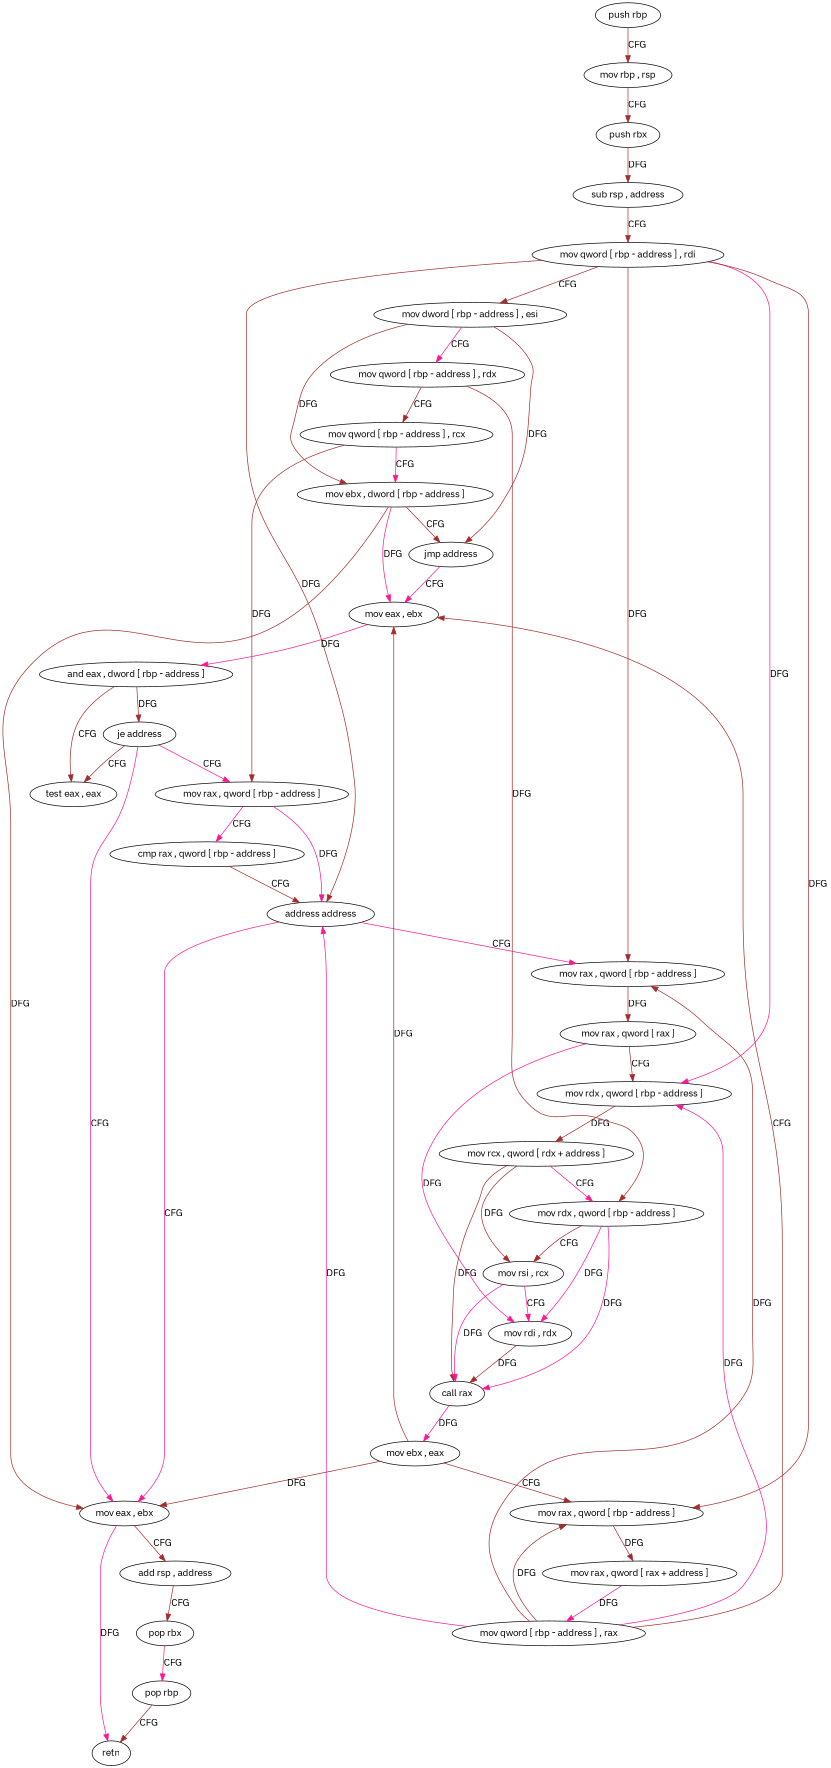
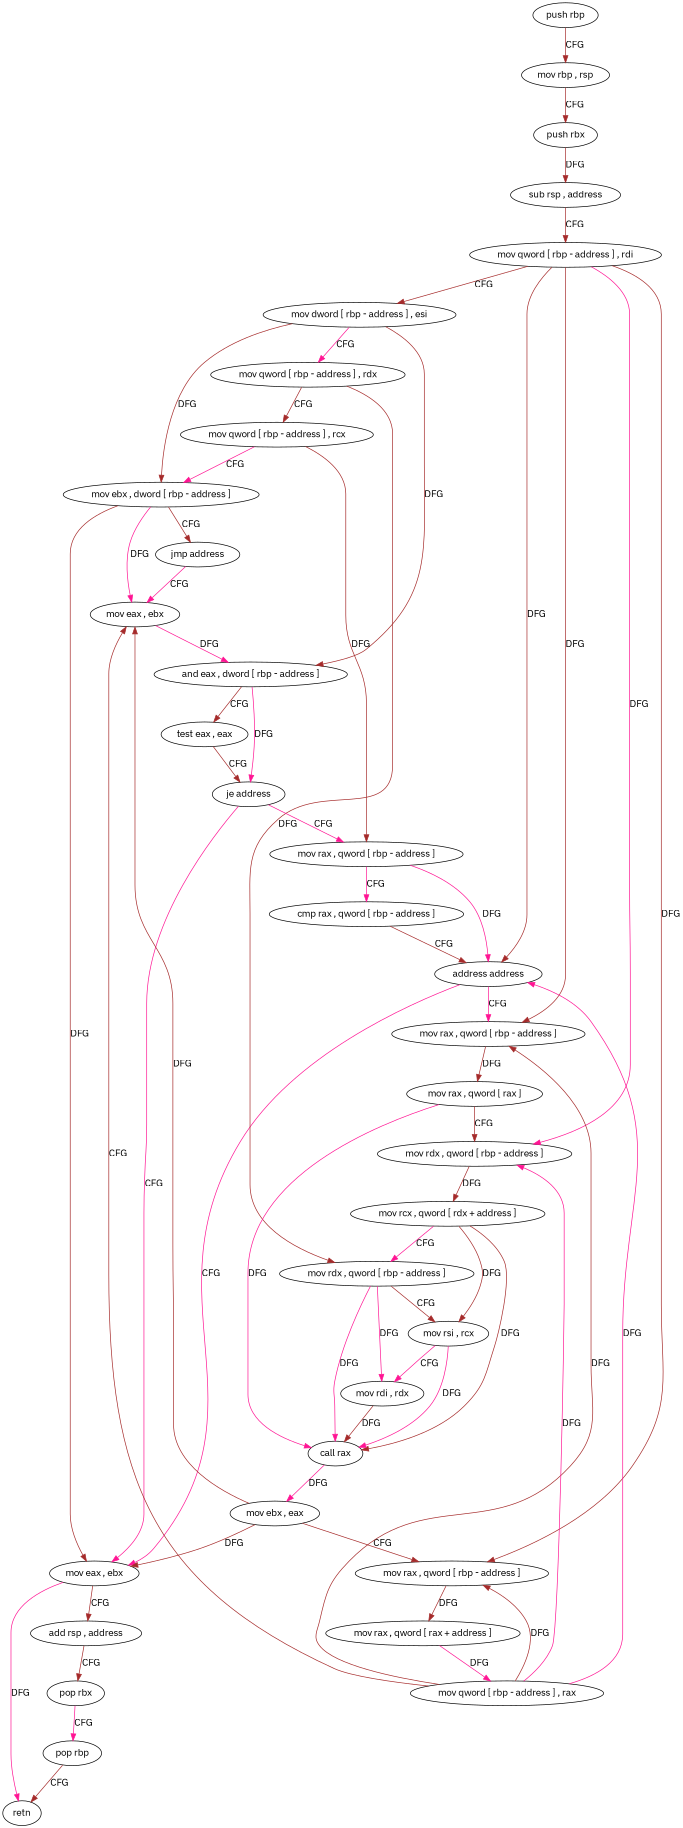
(527, 433) -> (425, 512)
(138, 701) -> (255, 731)
(106, 761) -> (224, 761)
(429, 1151) -> (253, 1239)
